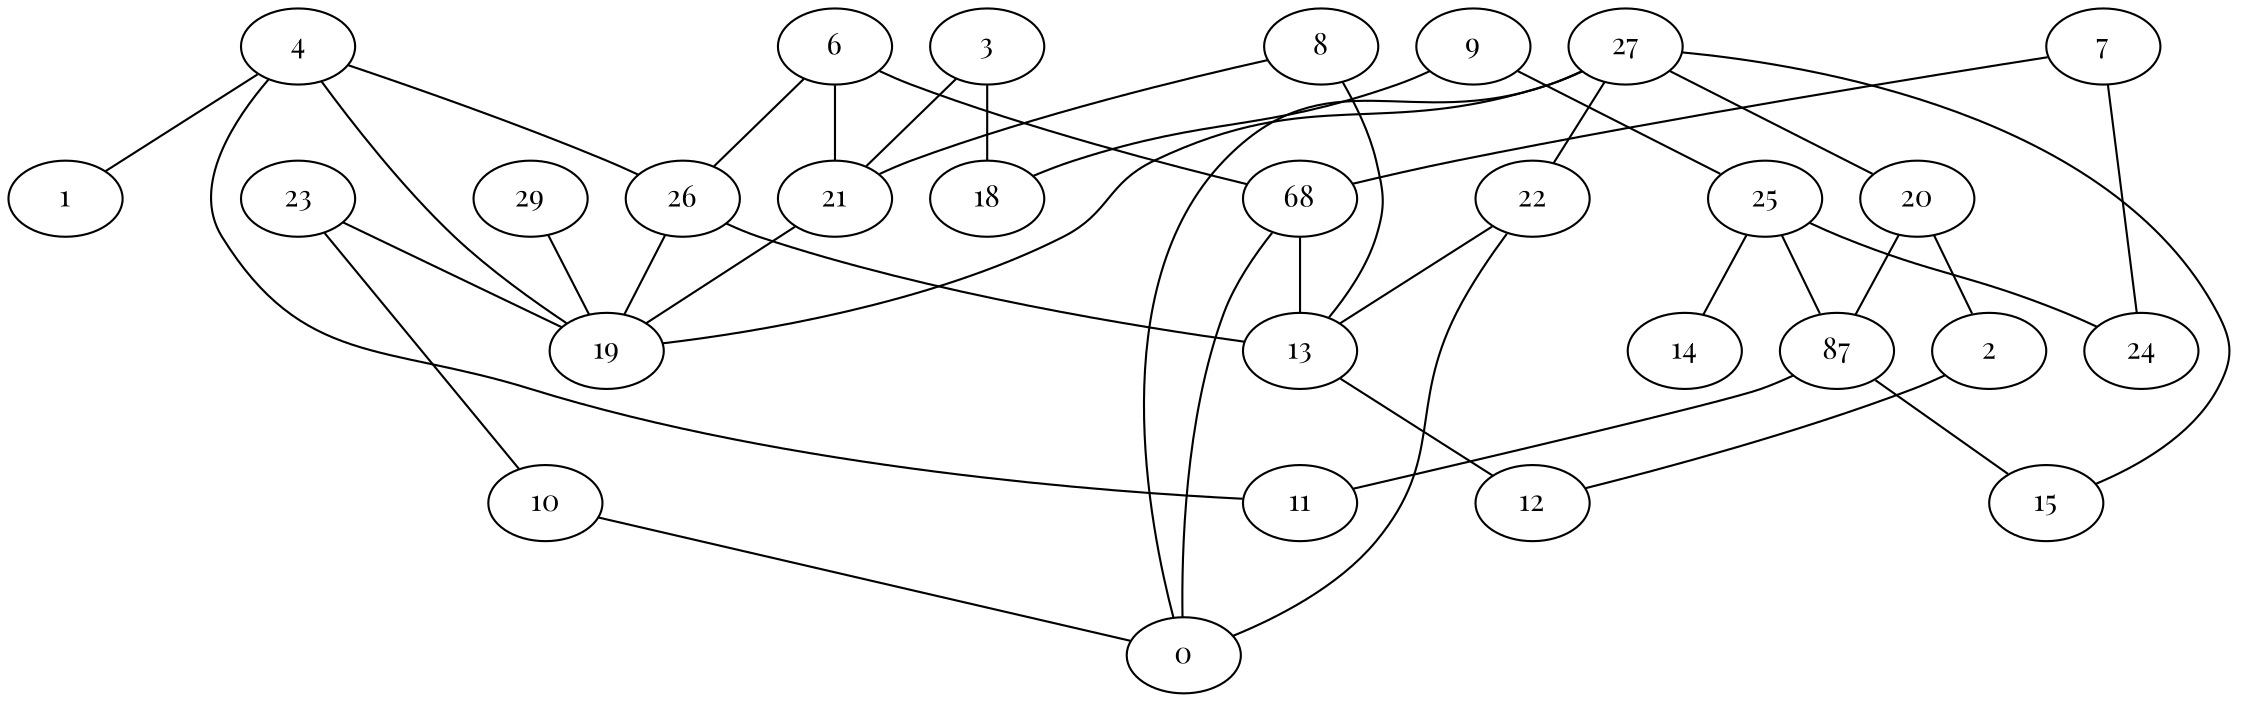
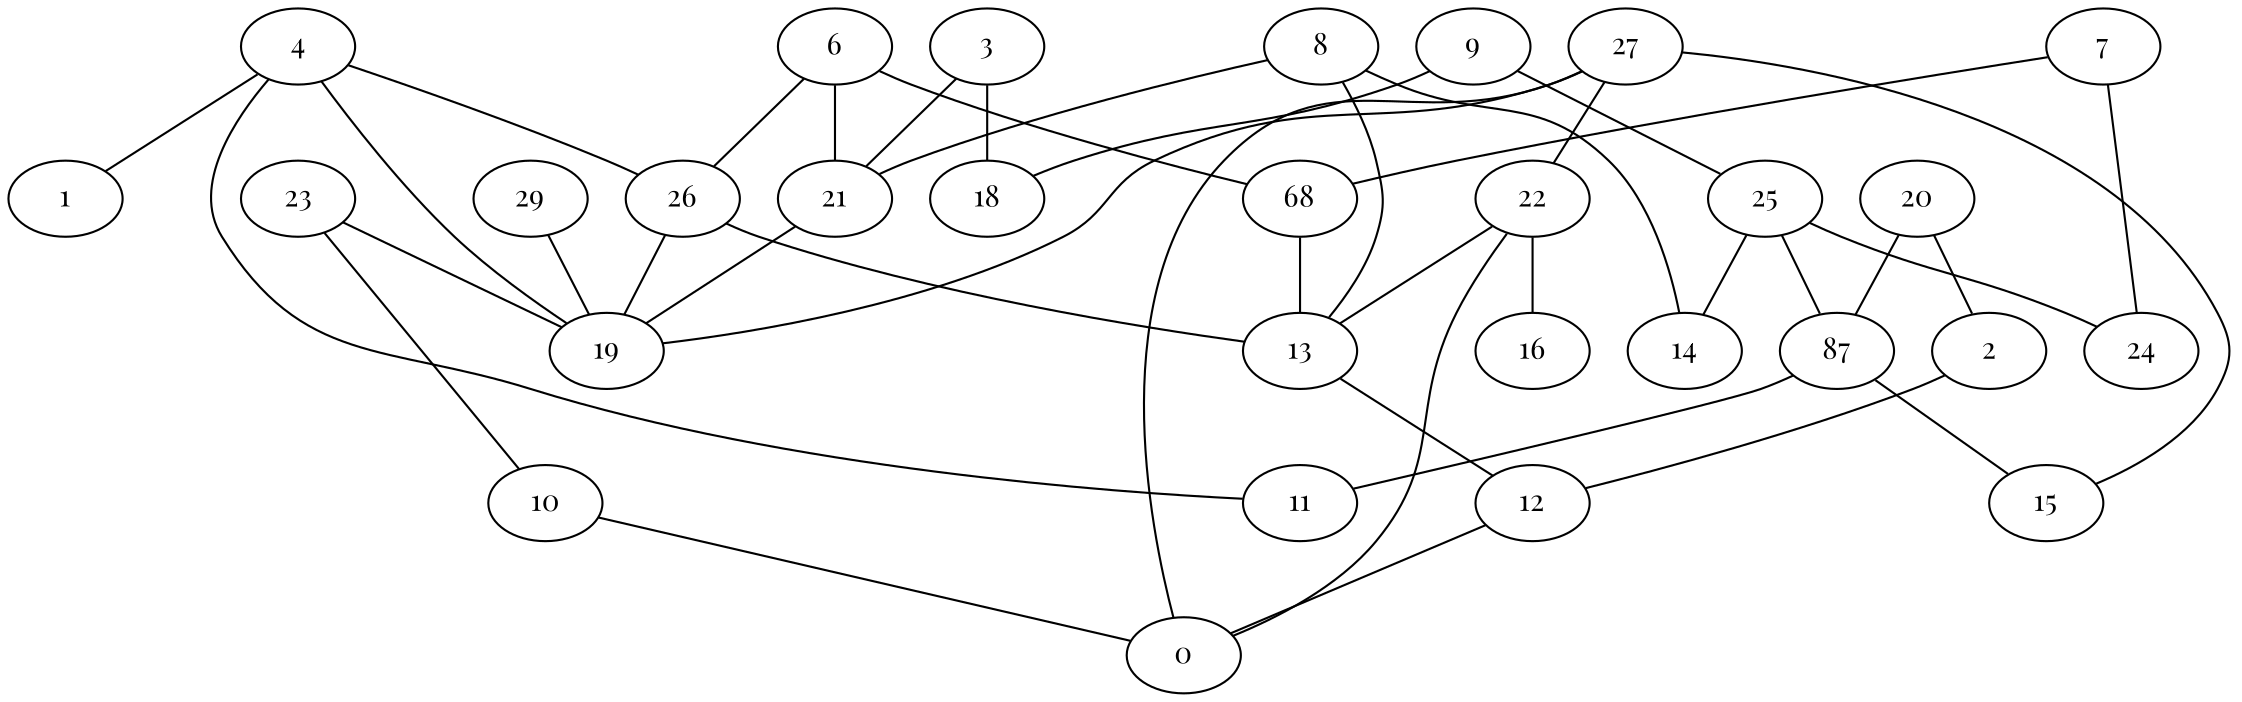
none -> (1553, 123)
(1771, 123) -> none
none -> (1533, 351)
(1197, 417) -> (1358, 579)
